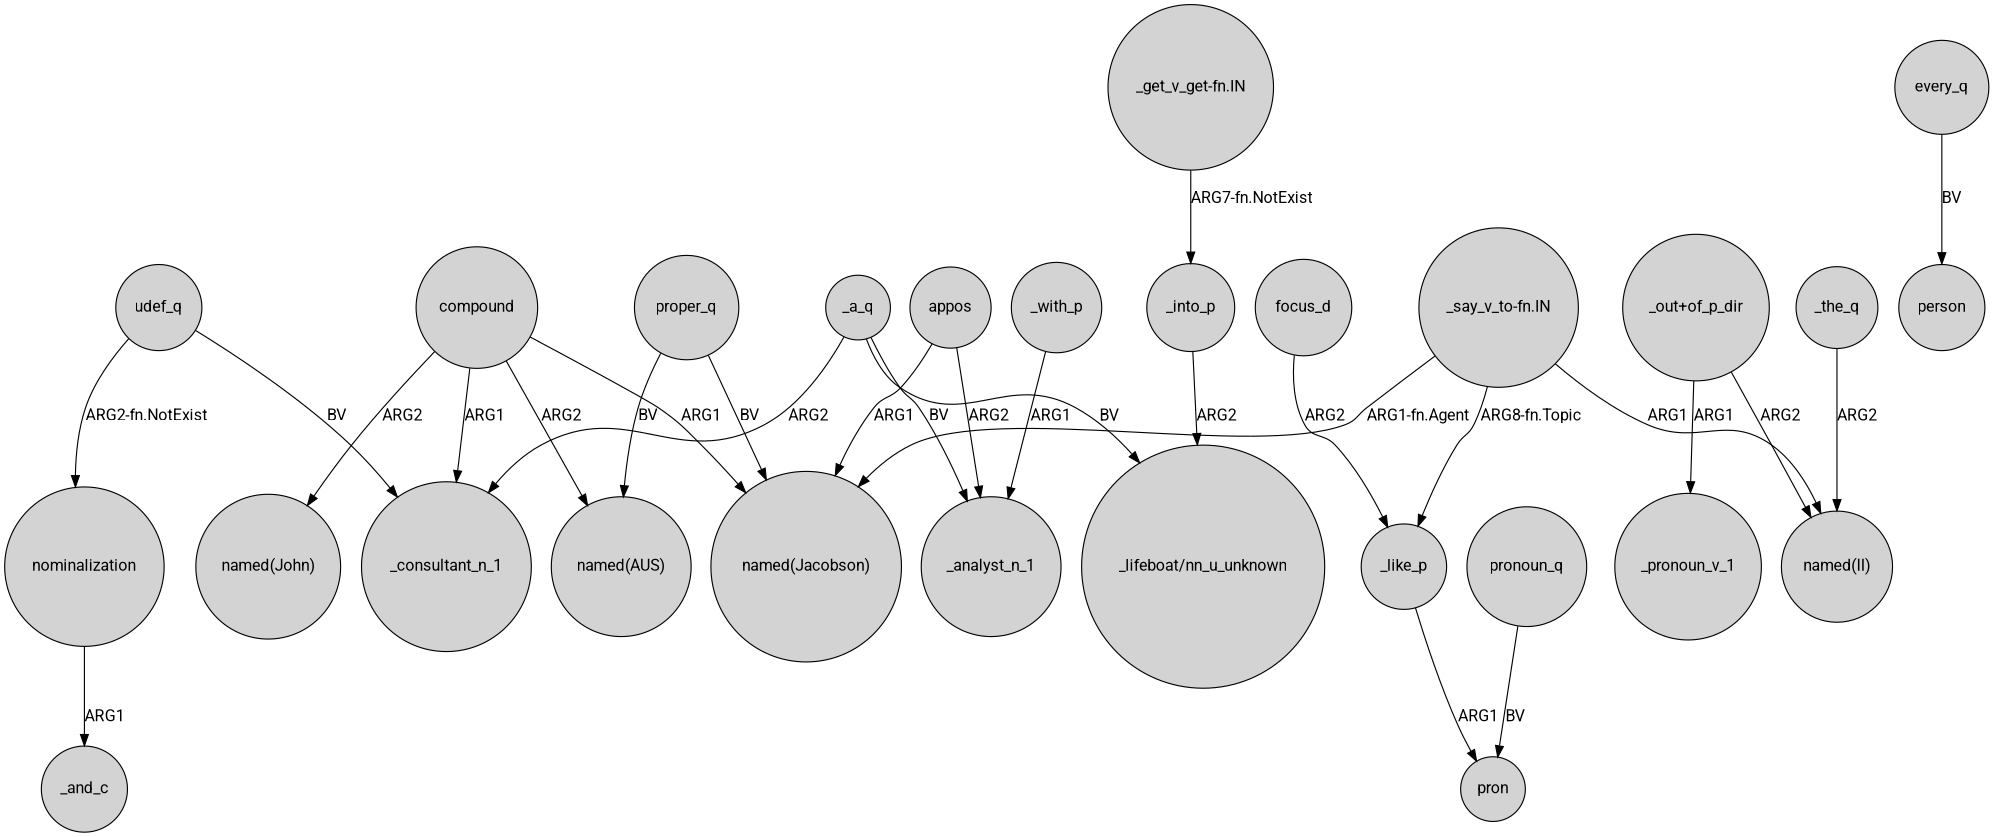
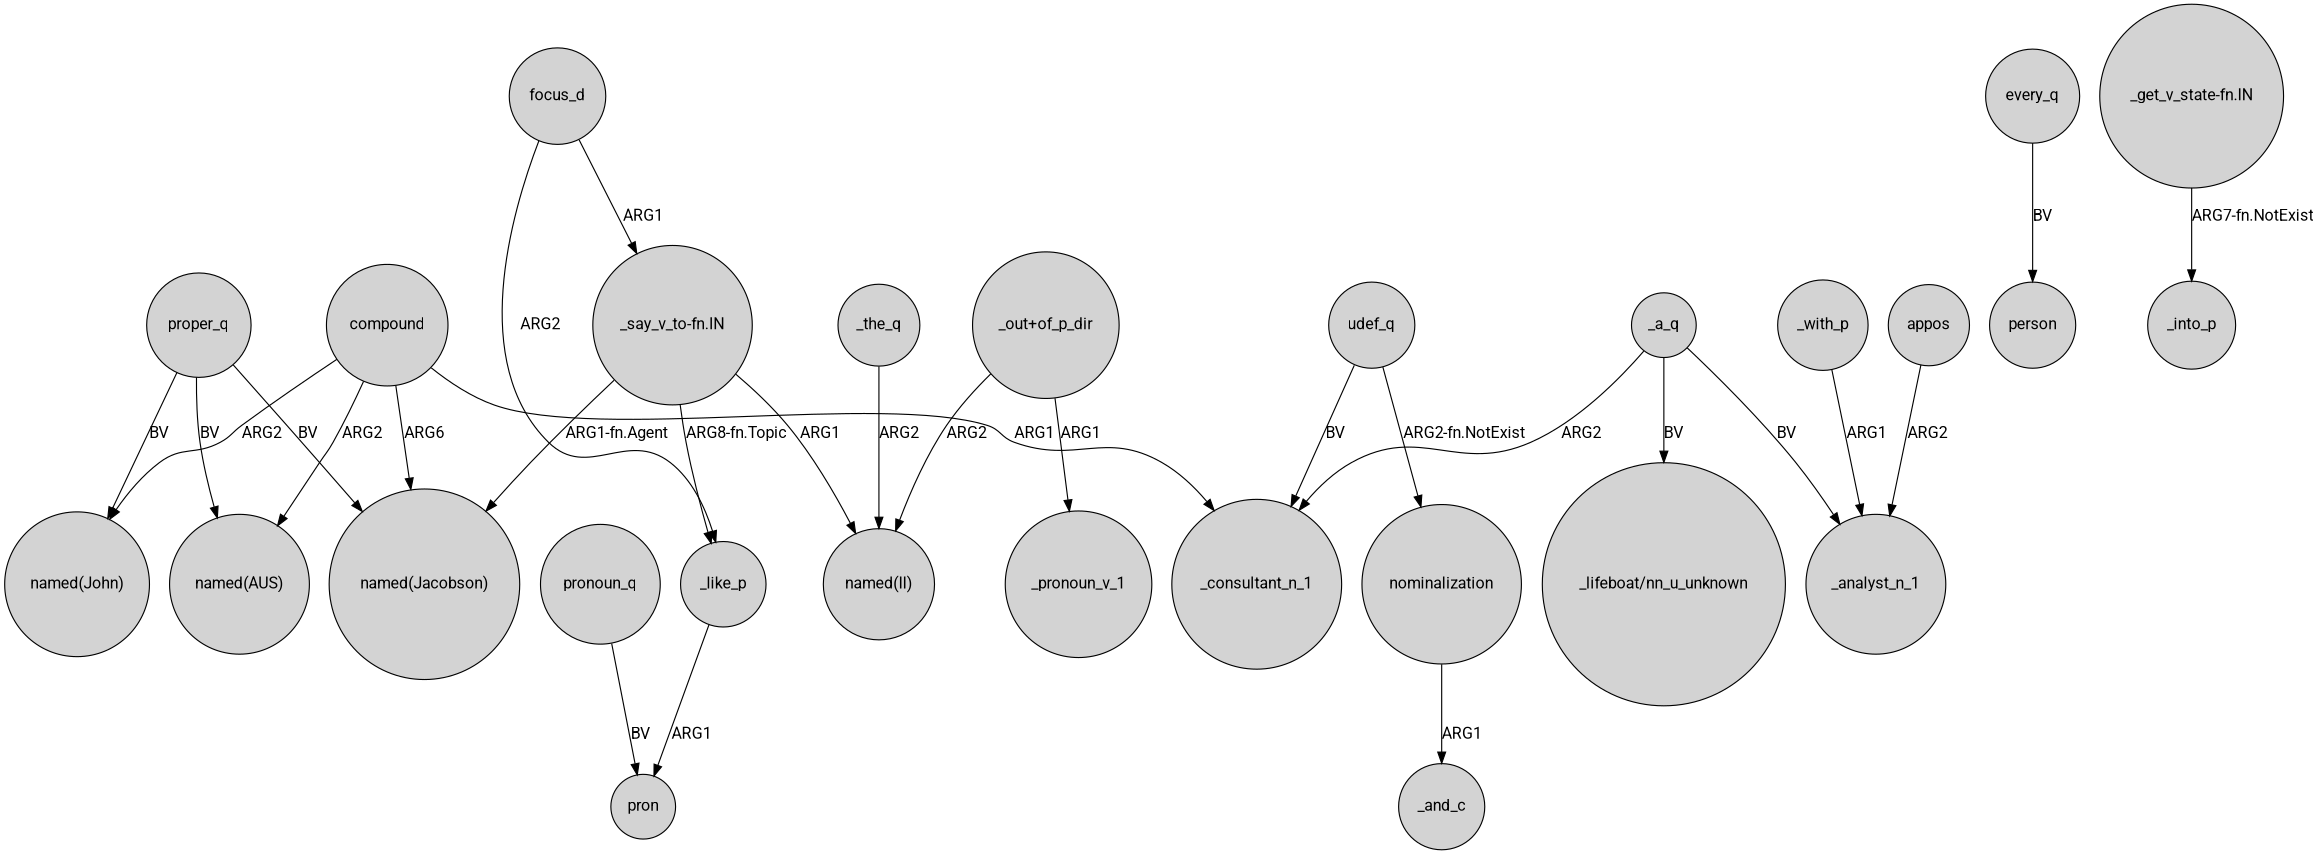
(1191, 87) -> (2192, 96)
none -> (605, 192)
(1195, 393) -> none
(882, 400) -> none
(701, 416) -> (424, 434)
none -> (145, 440)
